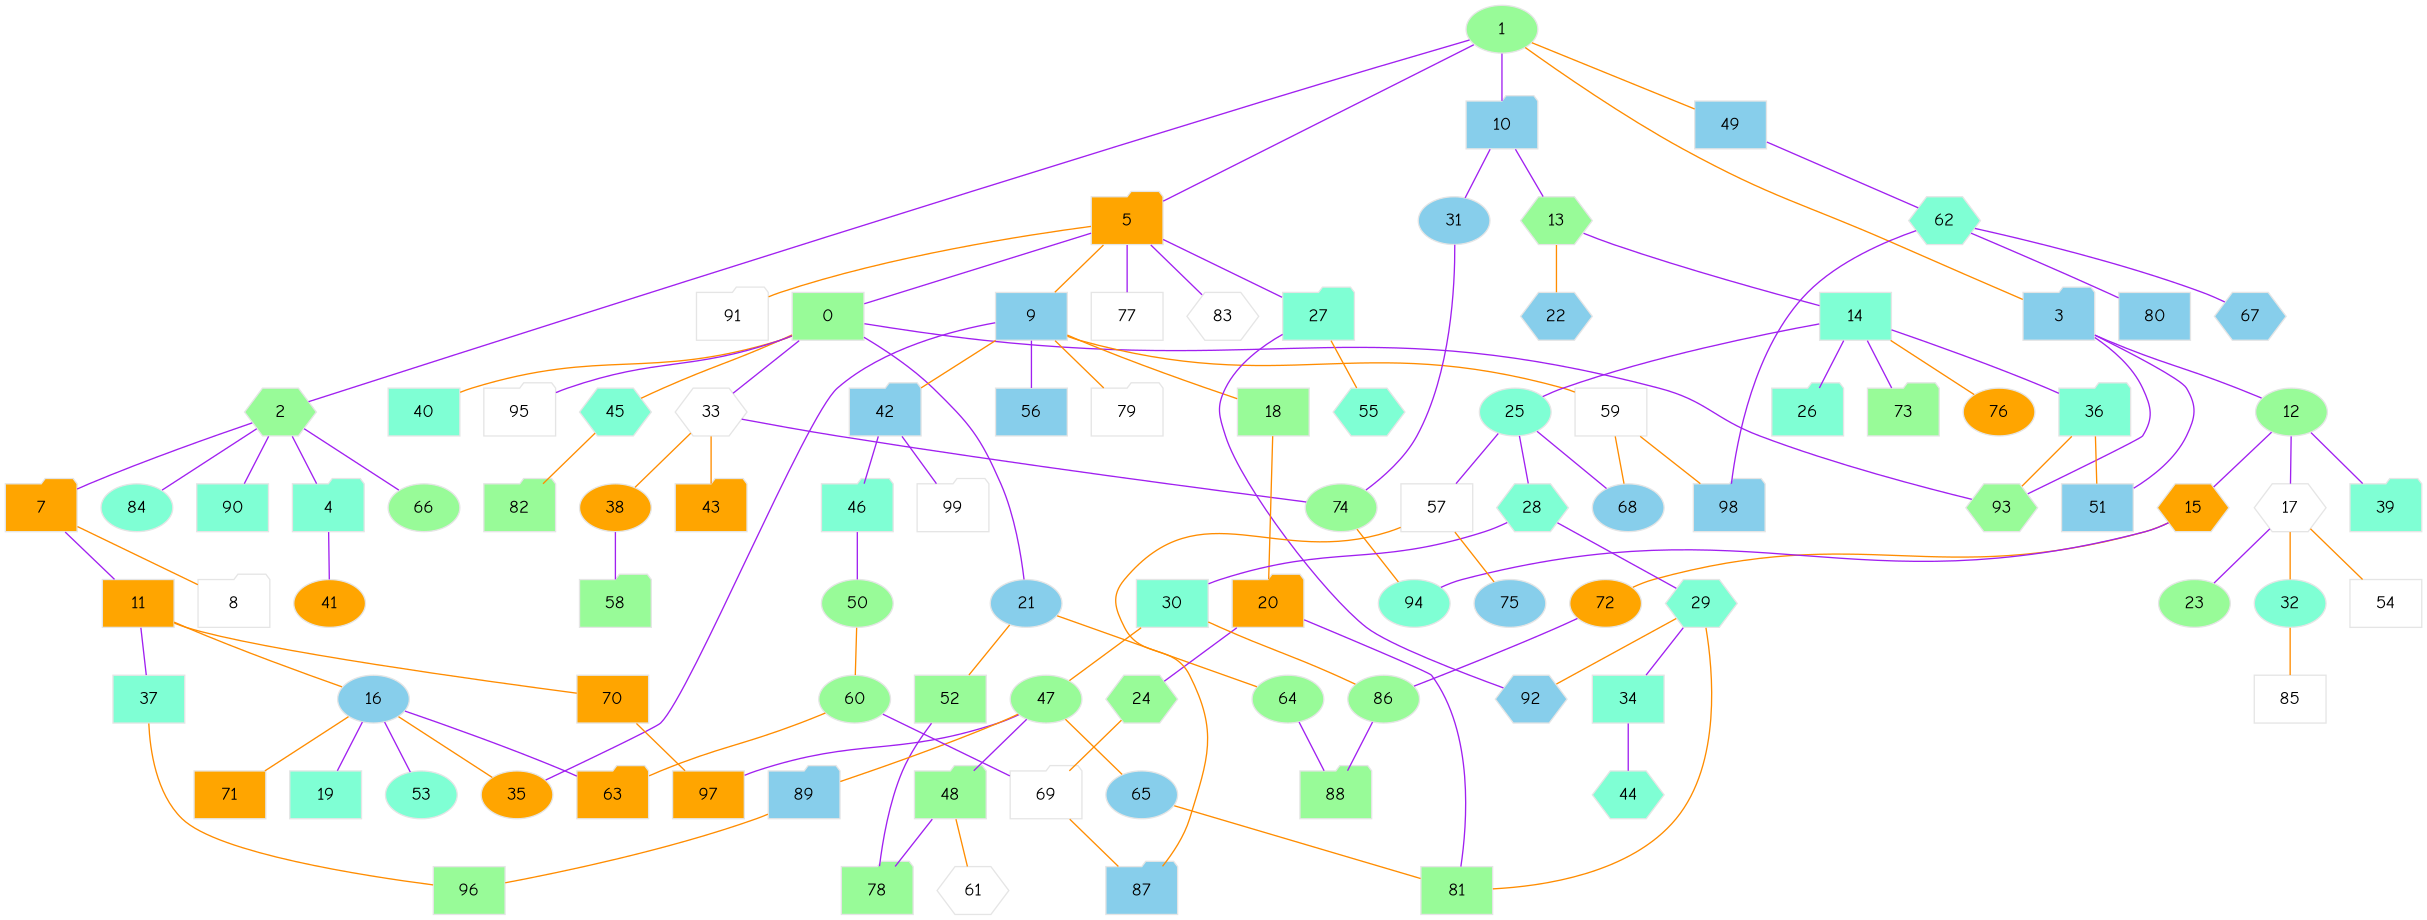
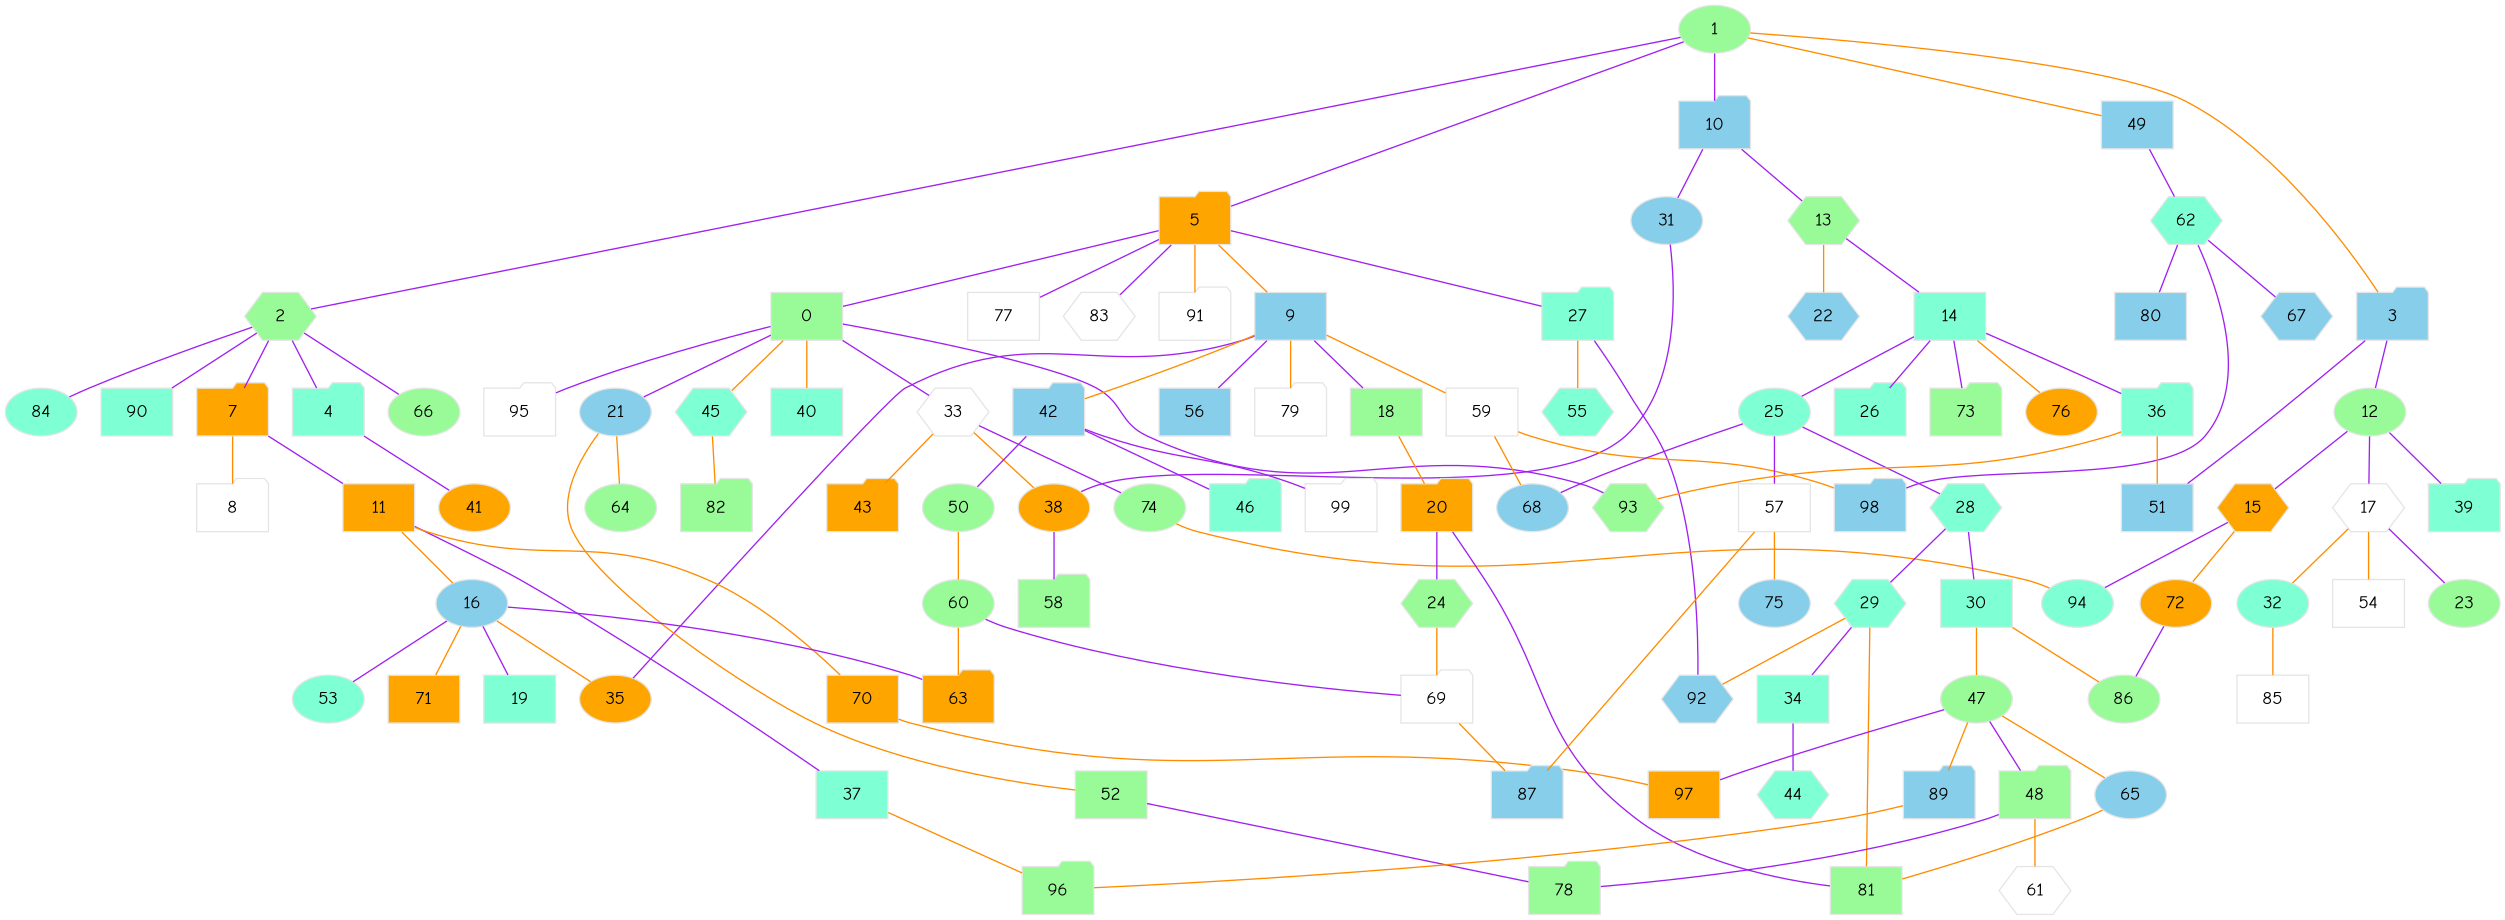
(1152, 368) -> (1339, 364)
(1439, 379) -> (1458, 477)
(2139, 438) -> none
(857, 556) -> (997, 467)
(1336, 795) -> none
(469, 891) -> (1058, 891)
